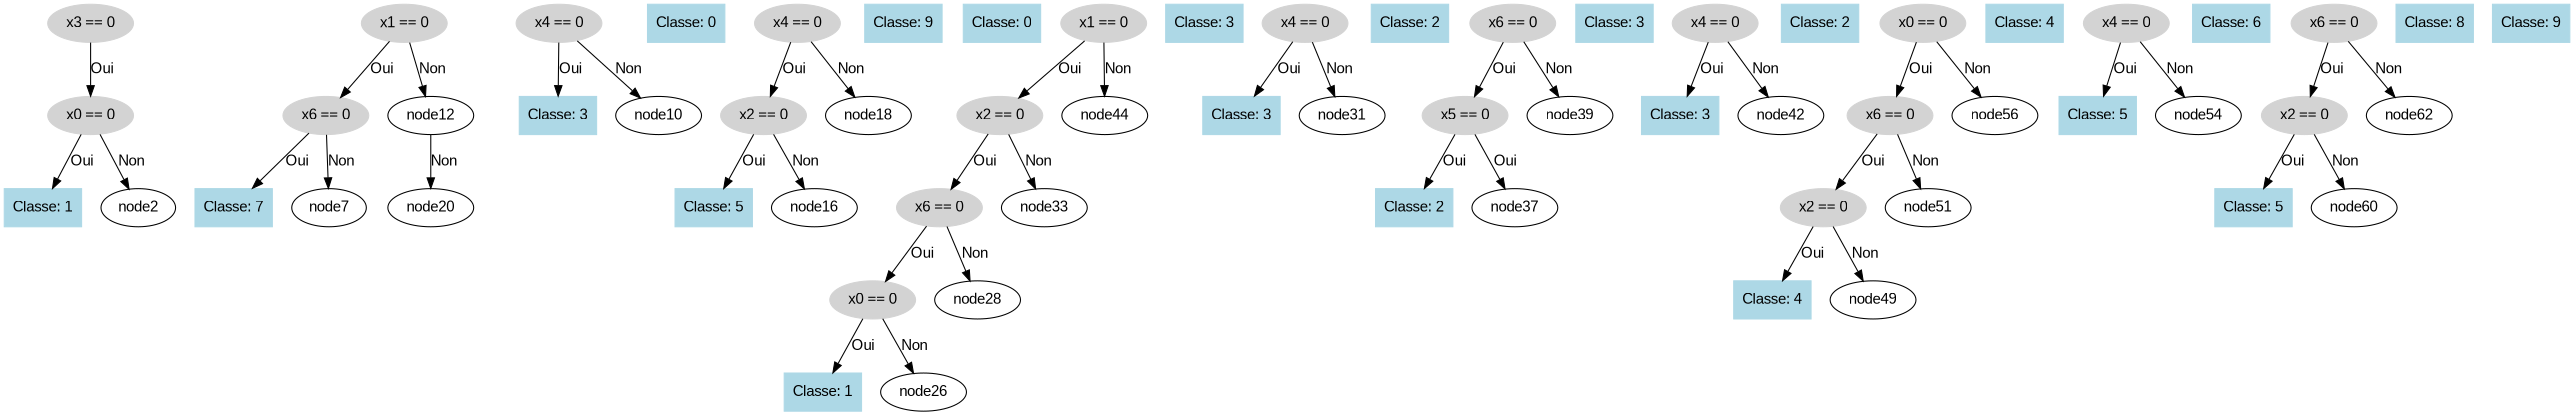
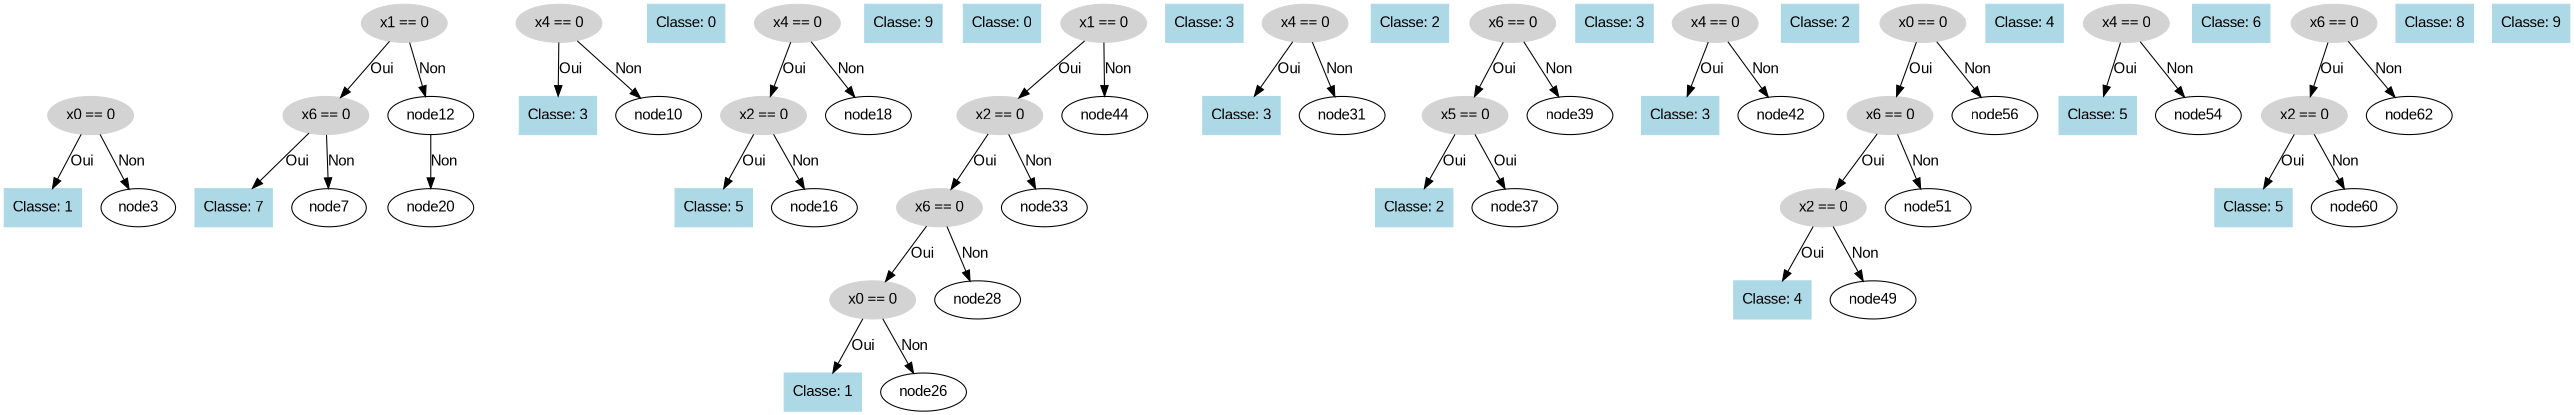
(91, 23) -> none
(138, 208) -> (138, 208)
